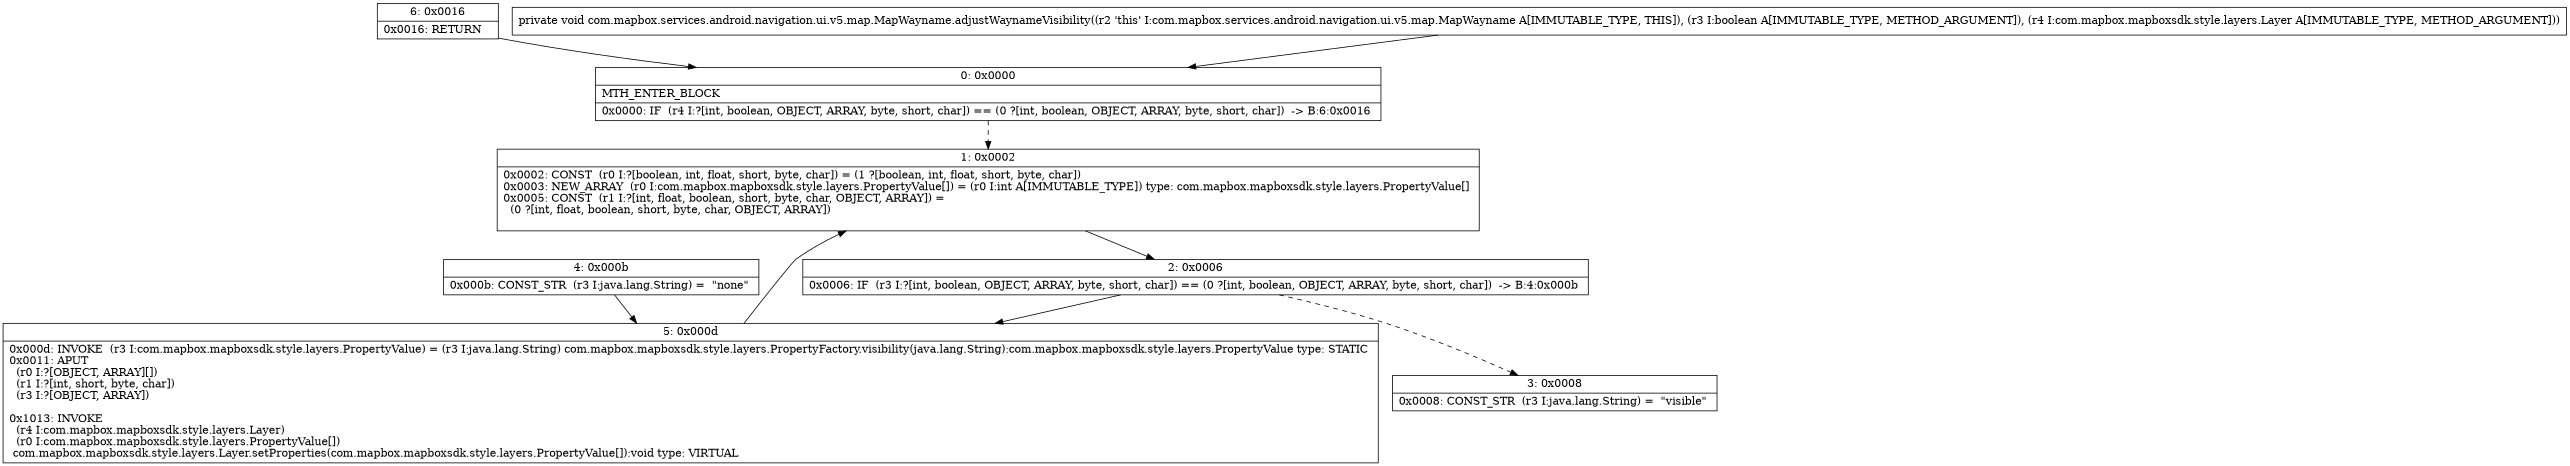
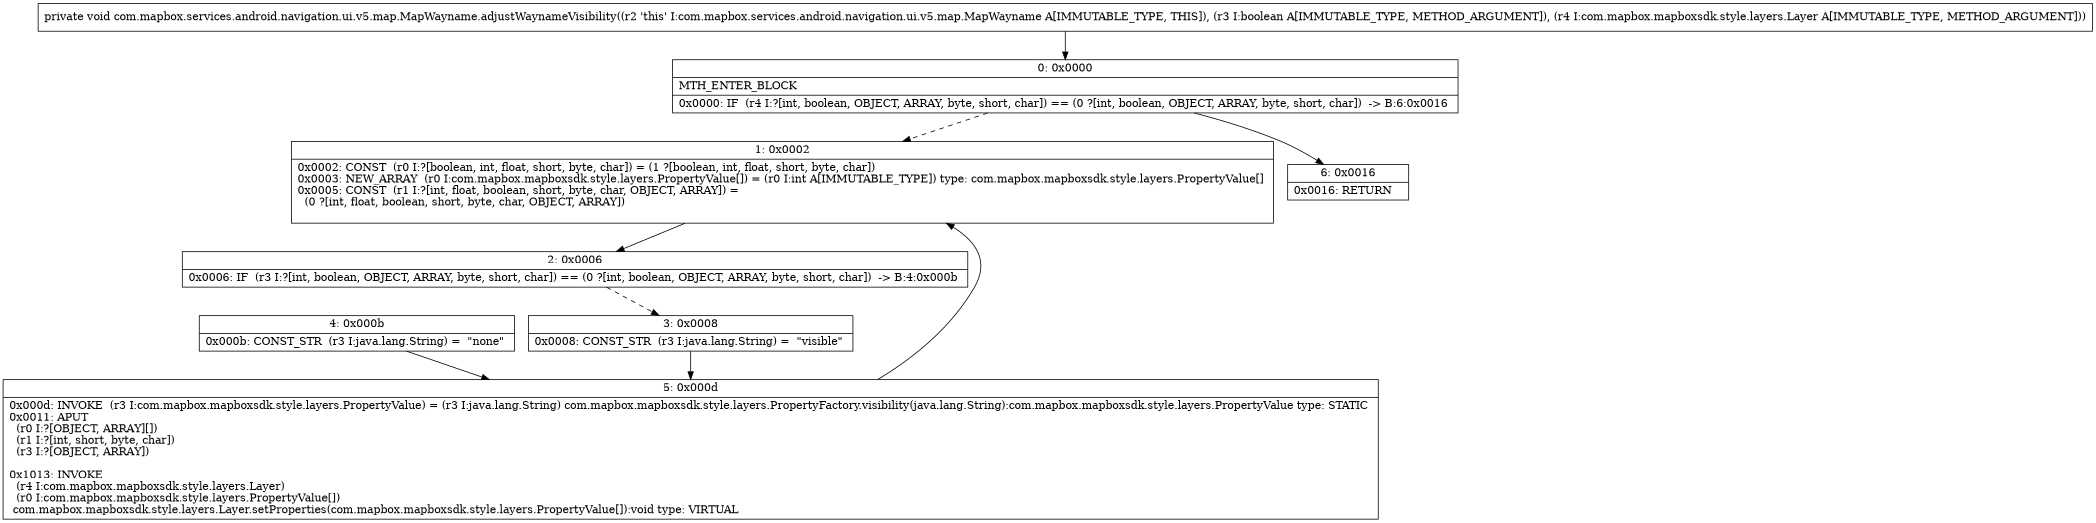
(593, 54) -> (1257, 132)
(1062, 308) -> (691, 361)
